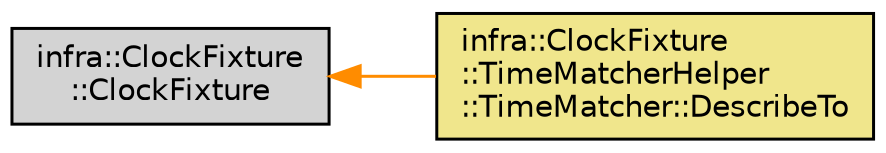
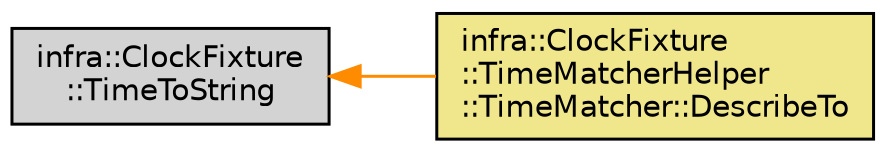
(171, 76) -> (171, 76)
